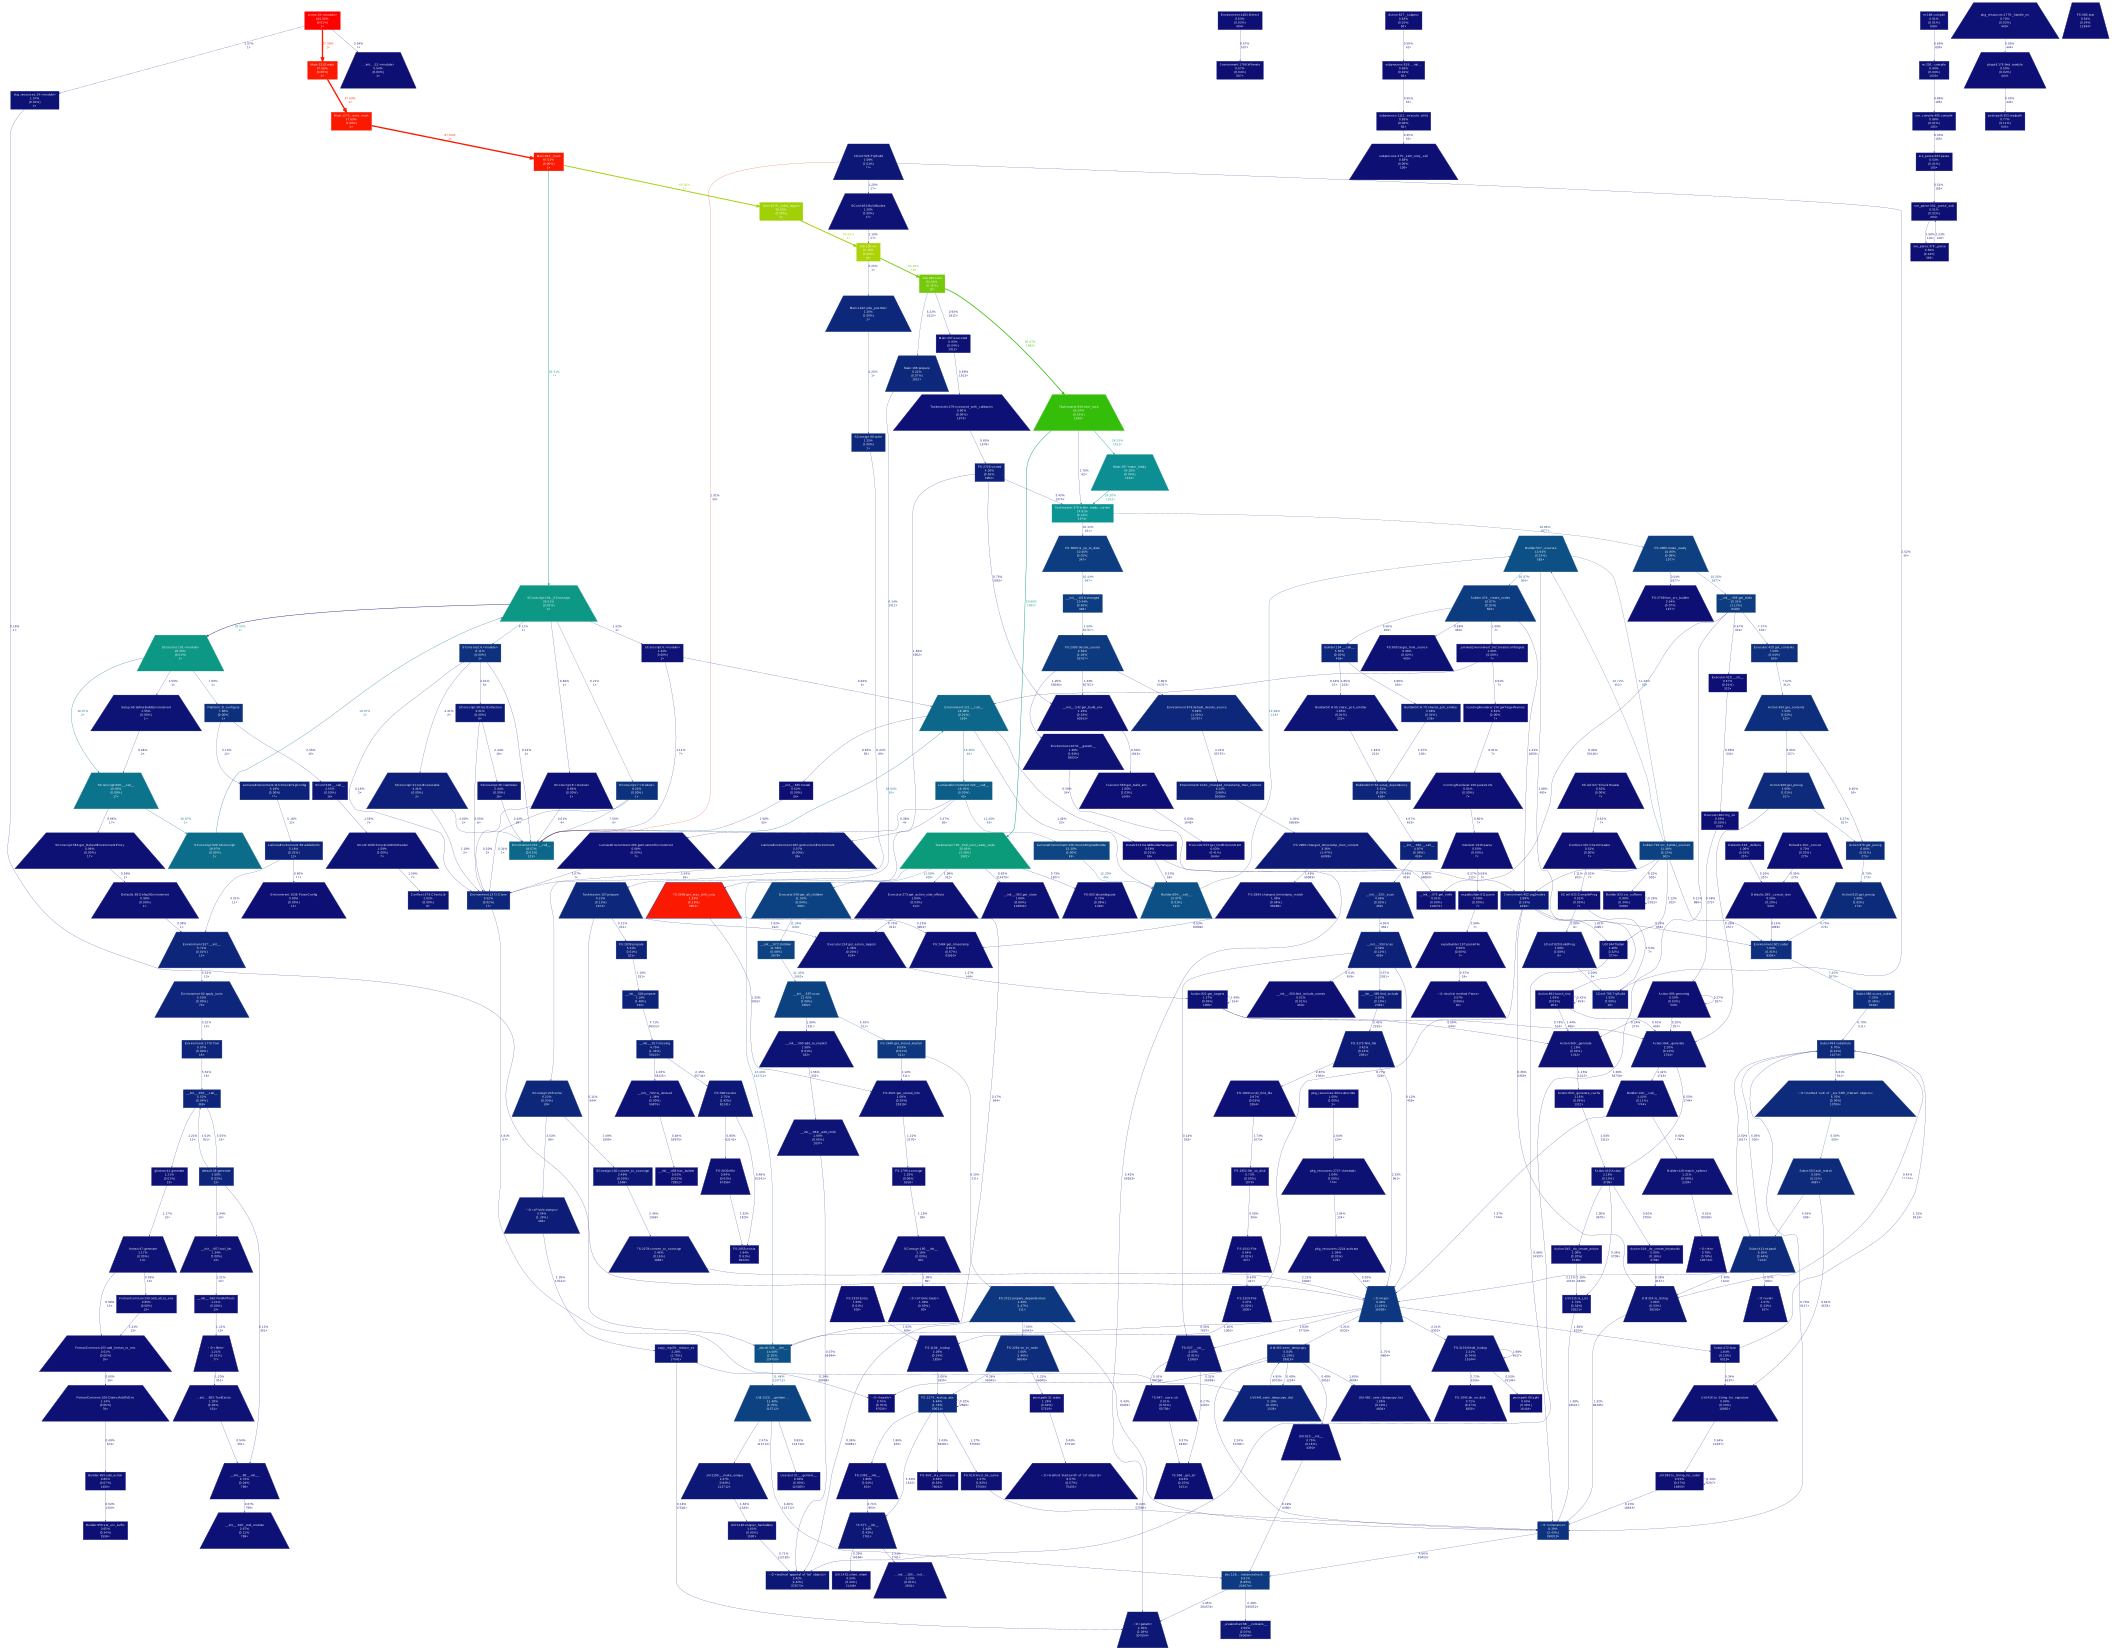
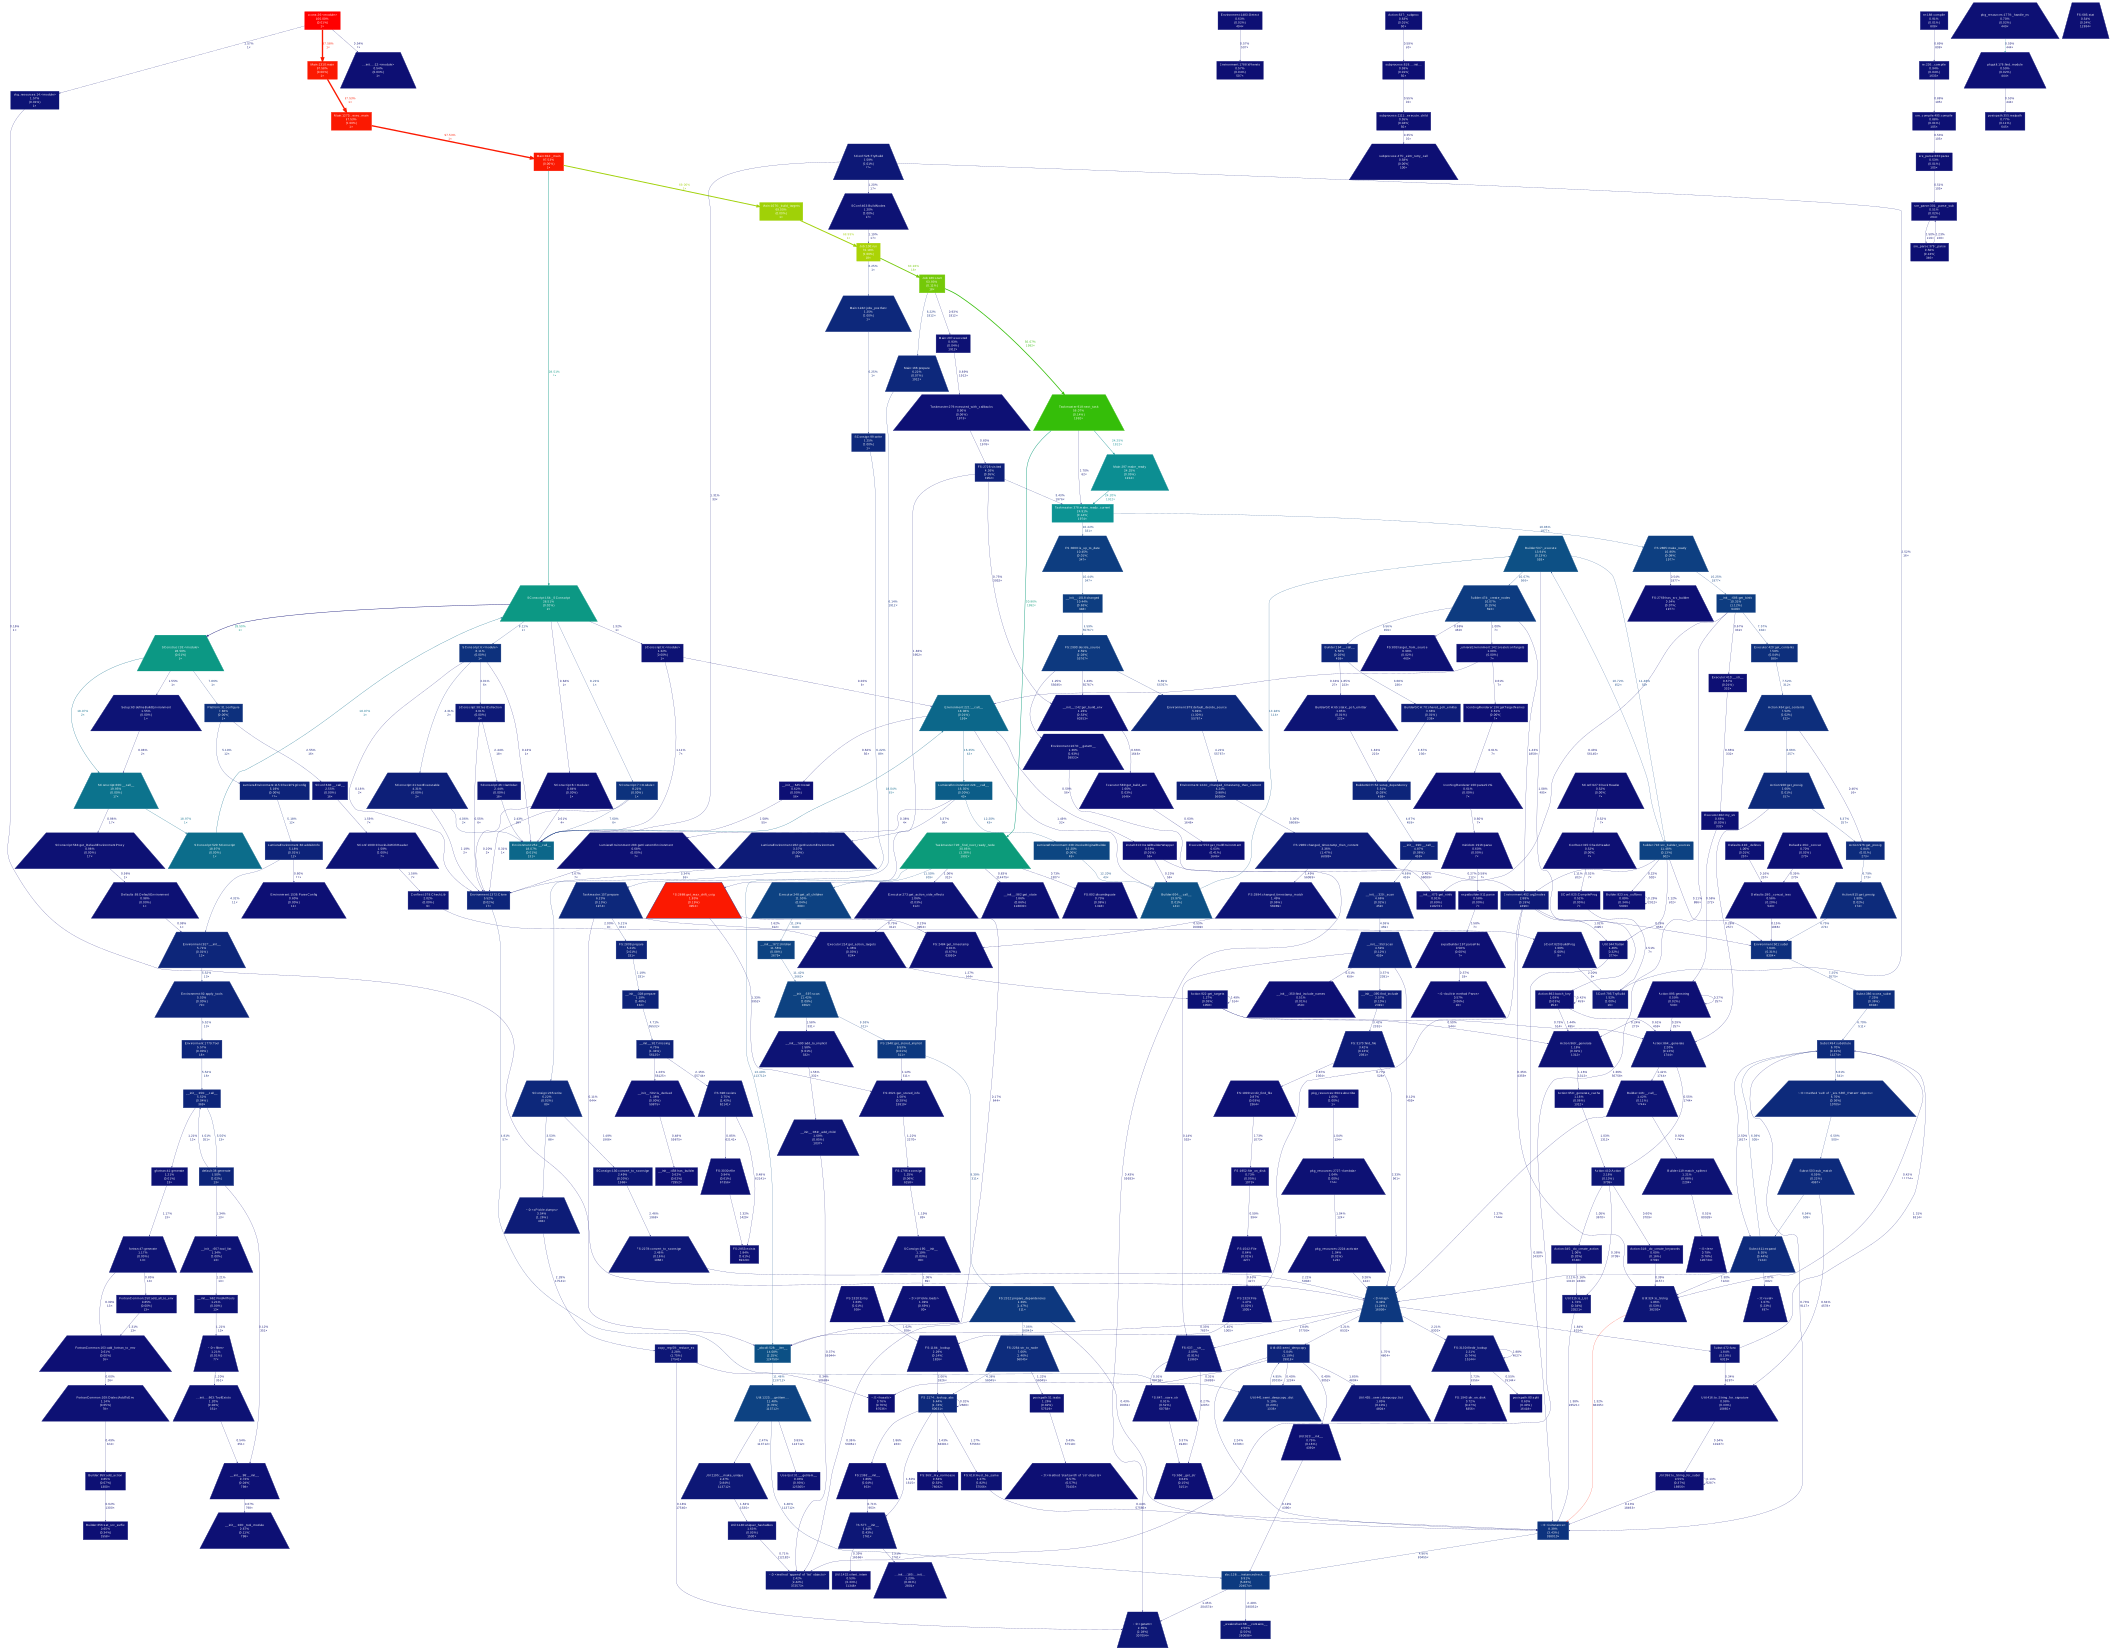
(710, 516) -> (710, 516)
(1572, 917) -> (987, 929)
(1593, 1415) -> (1593, 1415)
